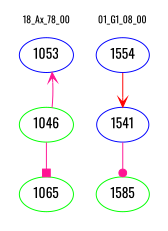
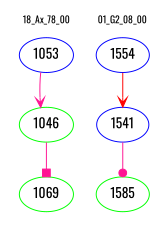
(123, 21) -> (123, 21)
(53, 95) -> (40, 85)
(46, 194) -> (46, 194)
